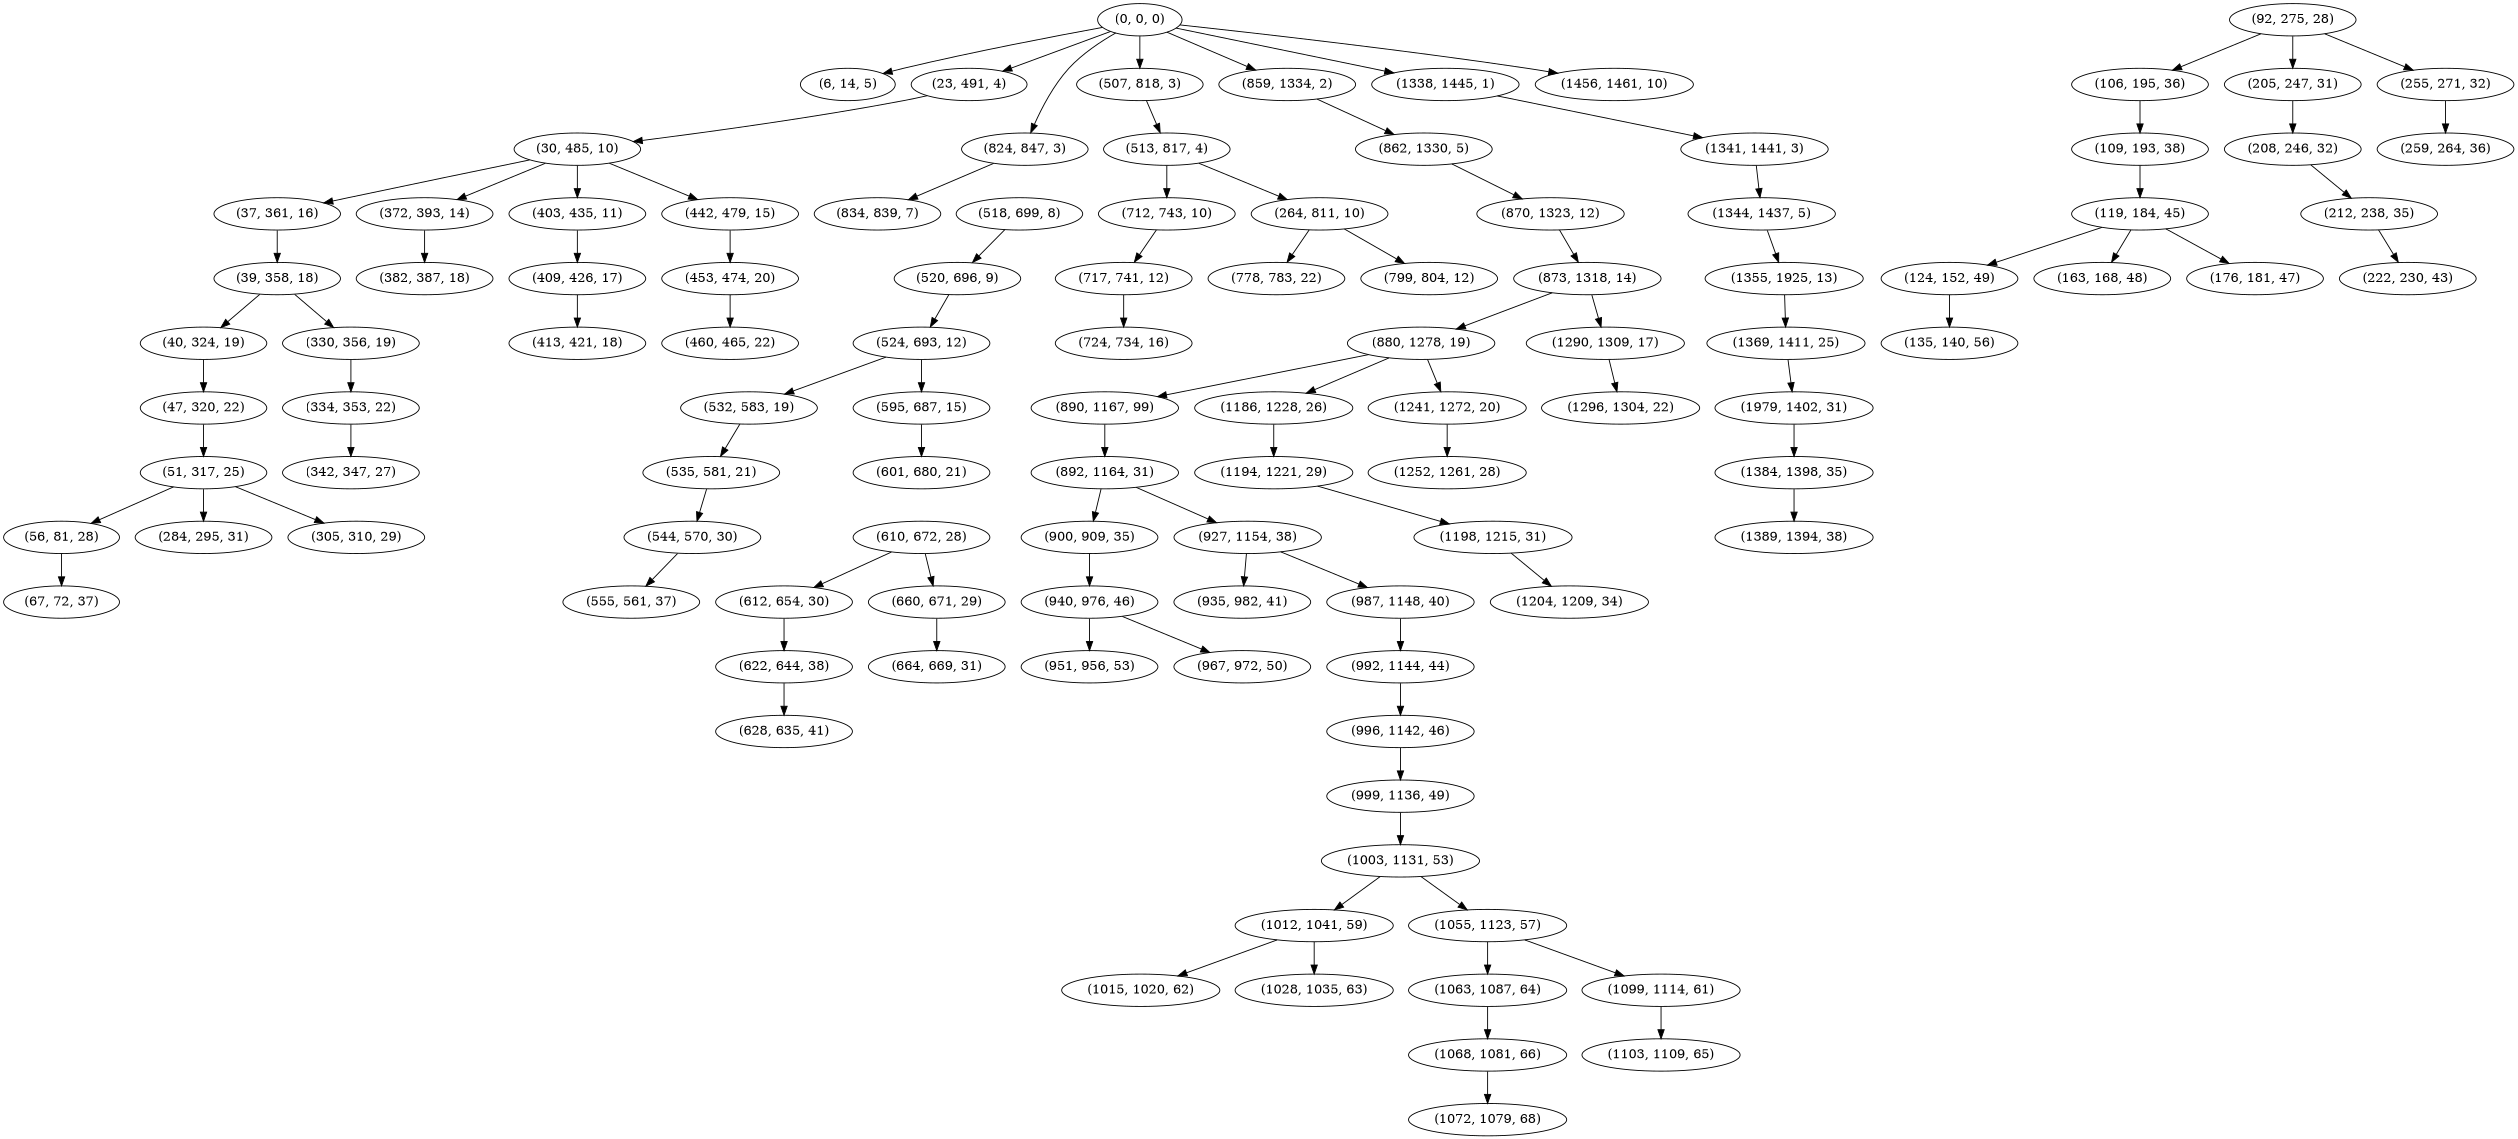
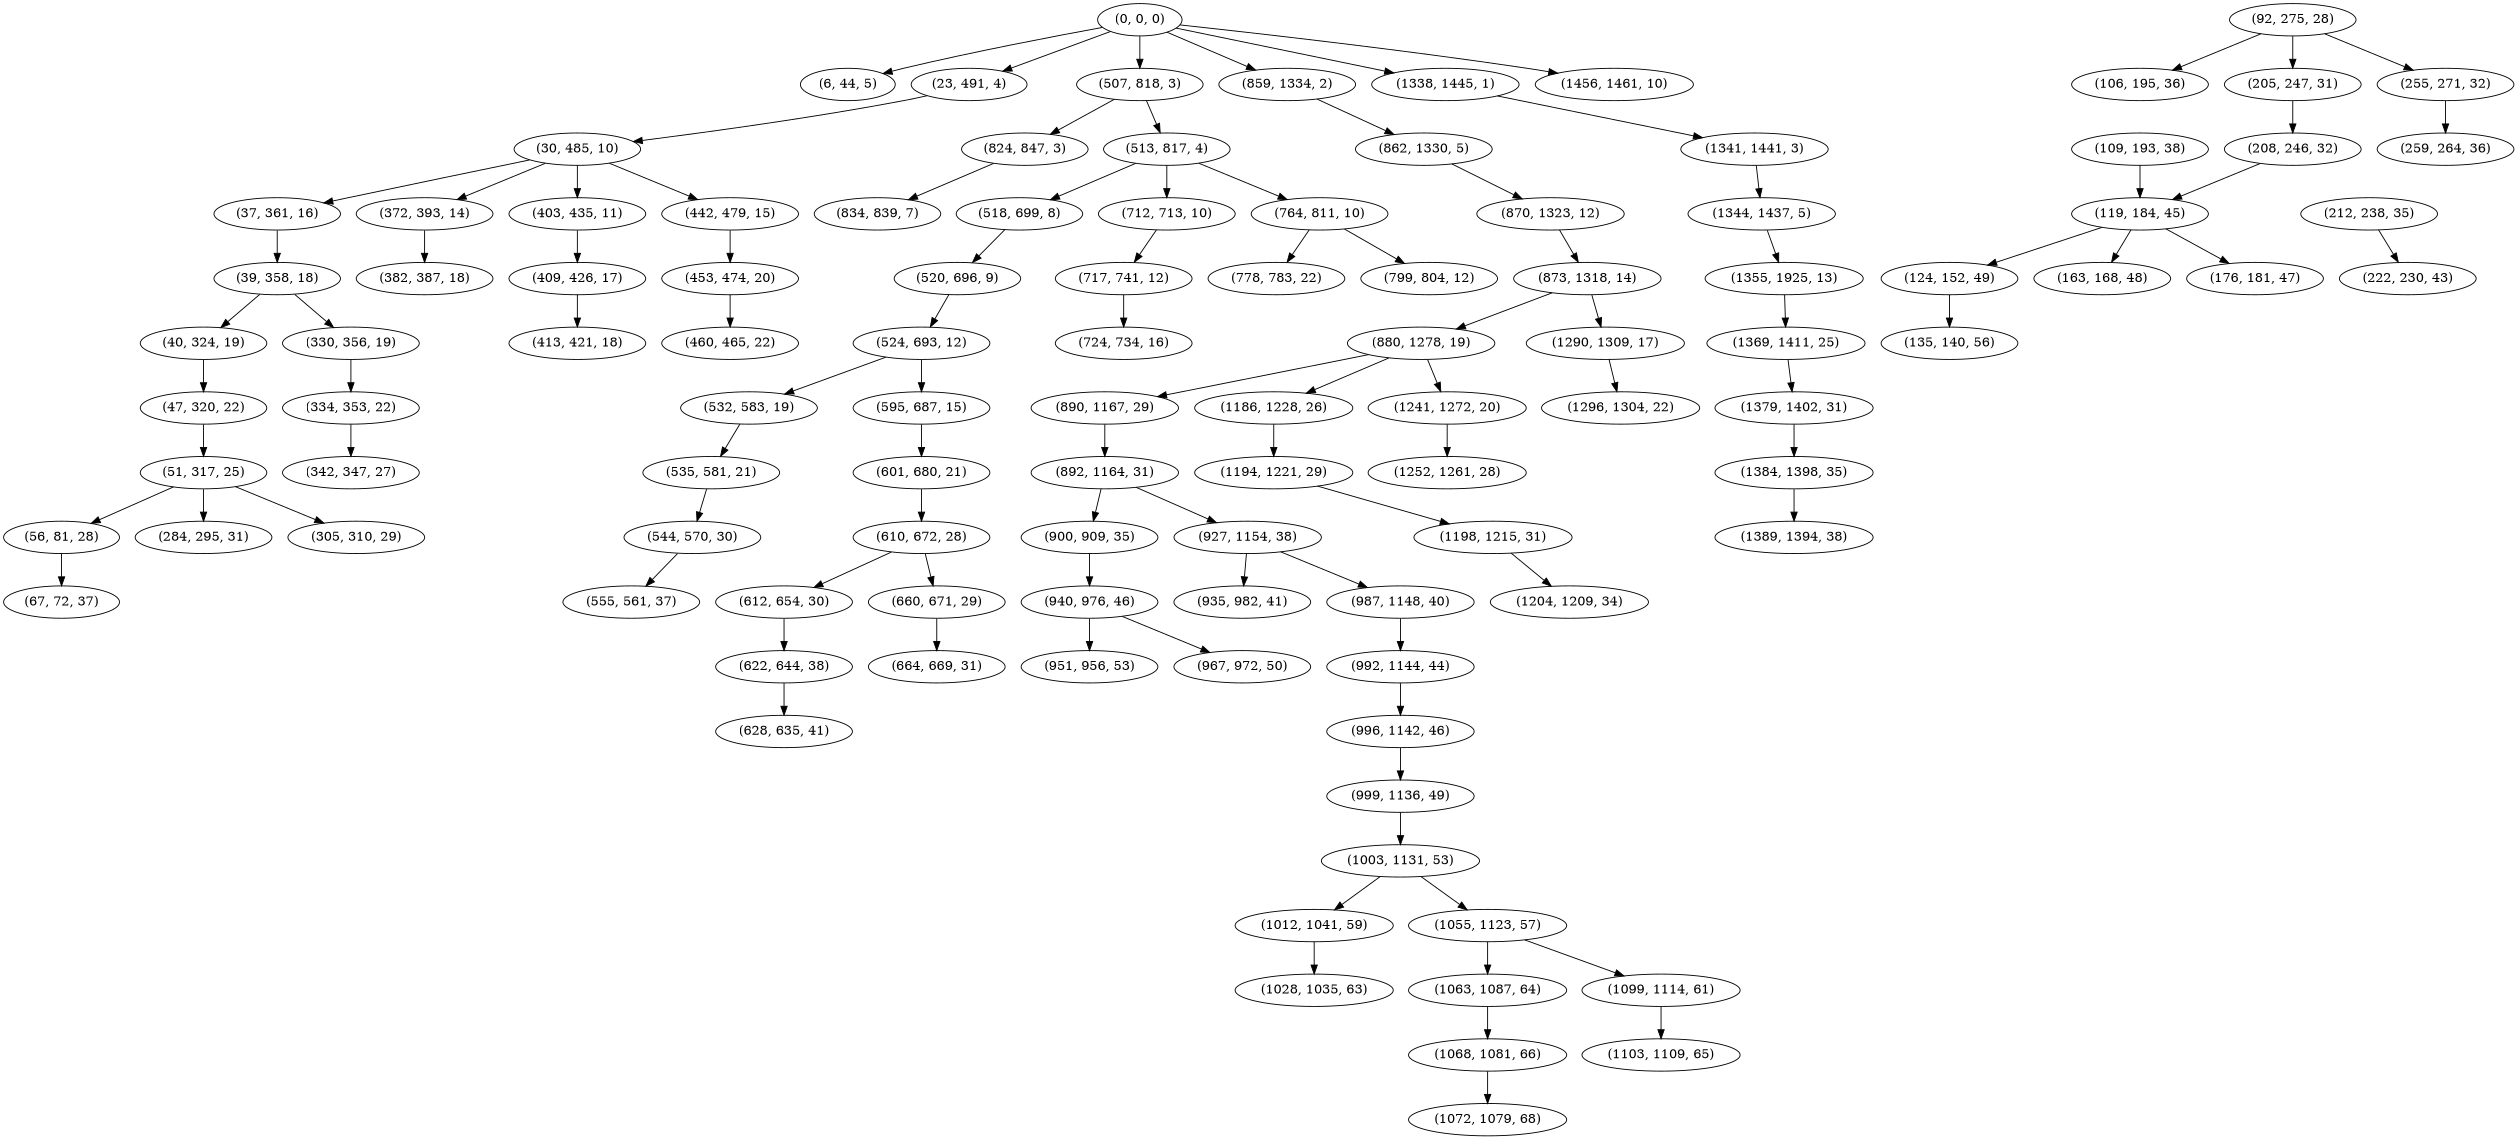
(1067, 71) -> (1086, 115)
(848, 84) -> (848, 84)
(2140, 112) -> none
(2327, 179) -> (2221, 180)
none -> (1097, 180)
(1167, 214) -> (1167, 214)
(1320, 214) -> (1320, 214)
(1105, 408) -> (1105, 408)
(1794, 408) -> (1794, 408)
none -> (922, 501)
(1141, 990) -> none
